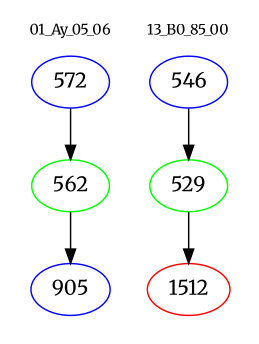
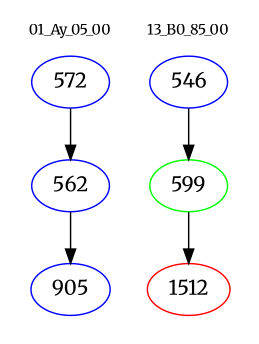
(71, 31) -> (71, 31)
(71, 186) -> (71, 186)
(189, 186) -> (189, 186)
